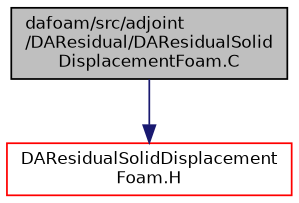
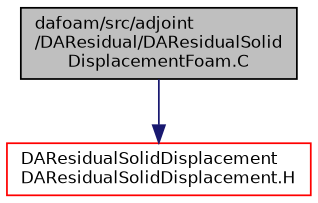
(149, 169) -> (159, 169)
